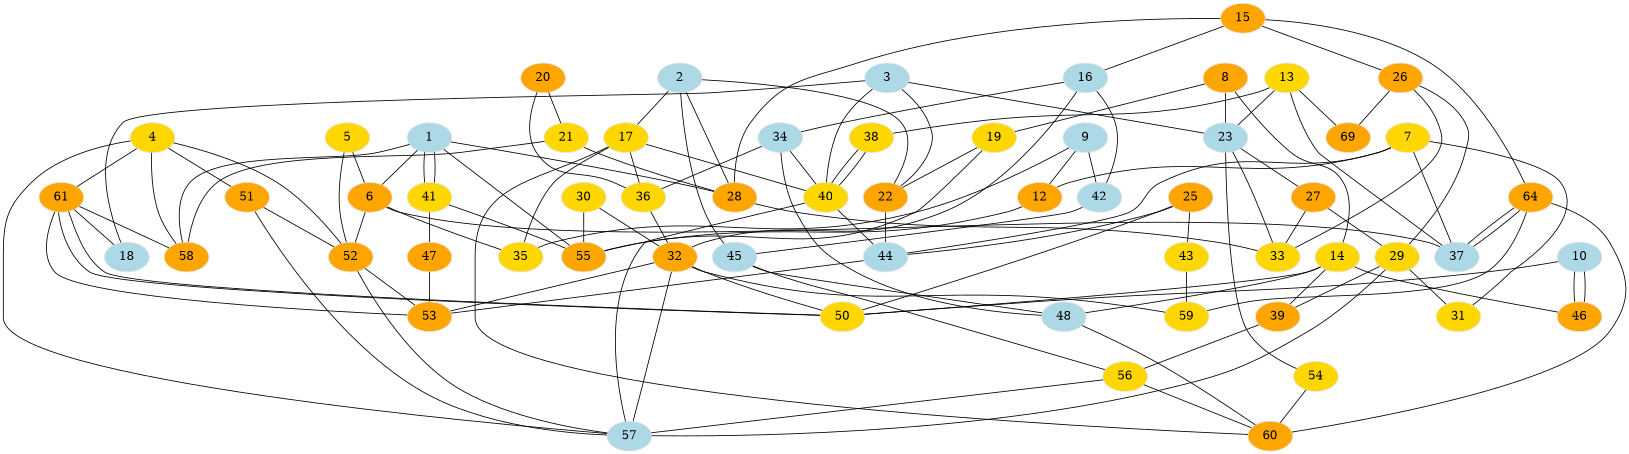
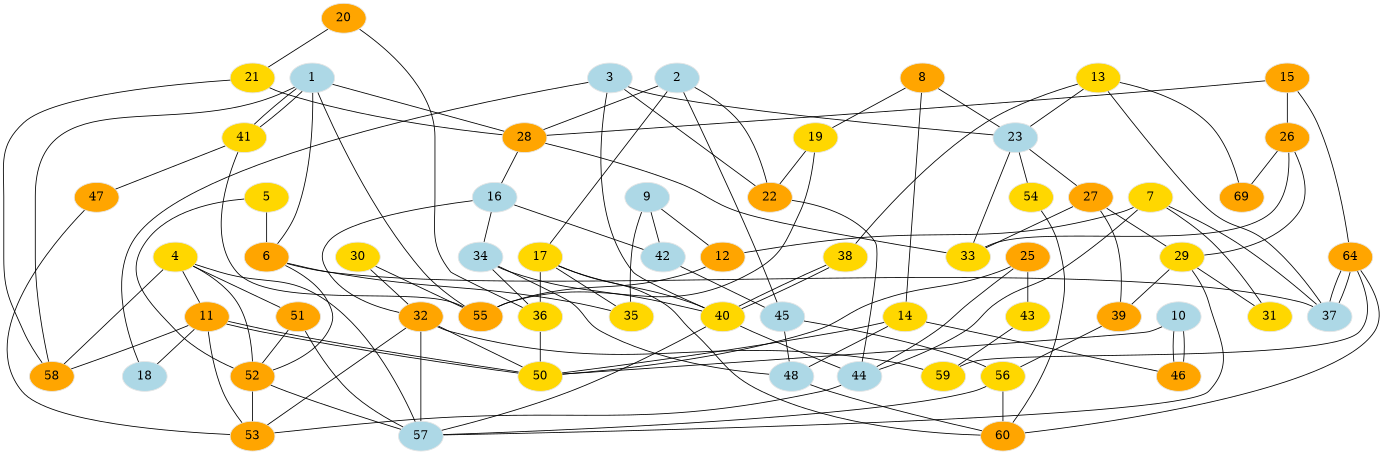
(1164, 48) -> (510, 168)
(61, 197) -> (207, 317)
(656, 221) -> (540, 344)
(1313, 282) -> (1119, 254)
